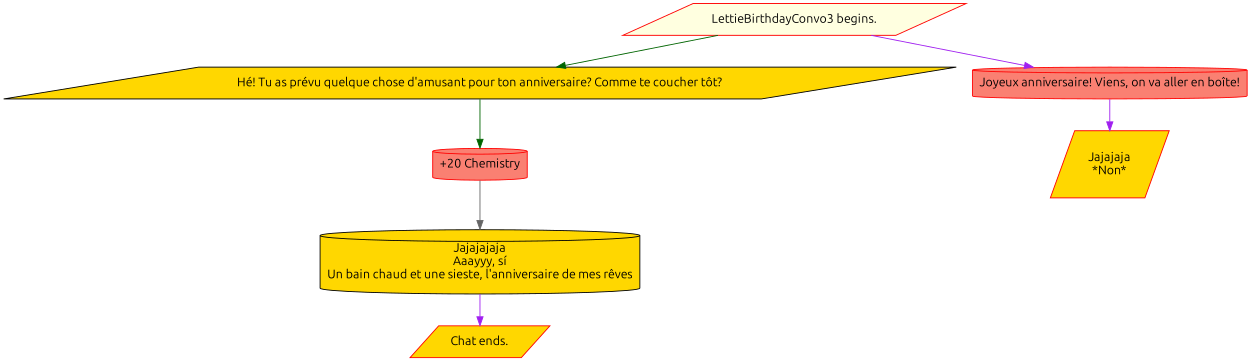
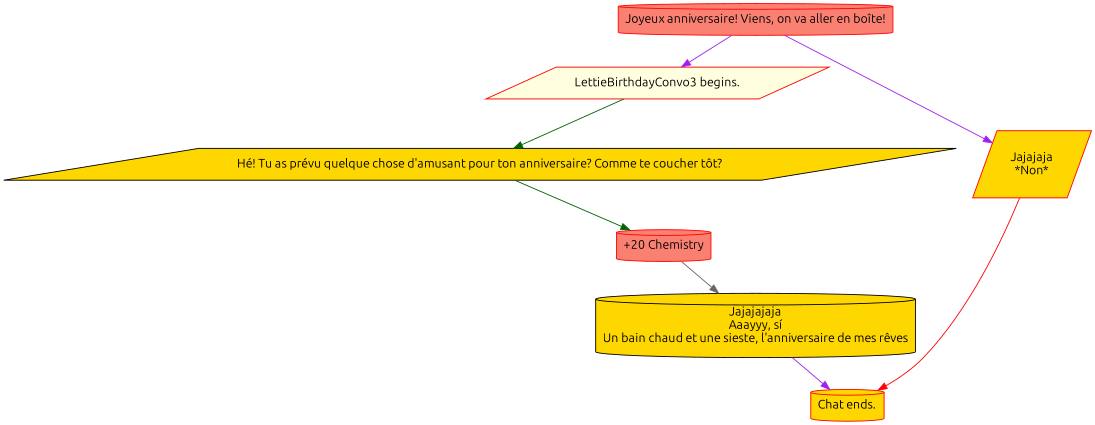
(948, 50) -> (710, 49)
none -> (966, 302)
(480, 342) -> (847, 405)
